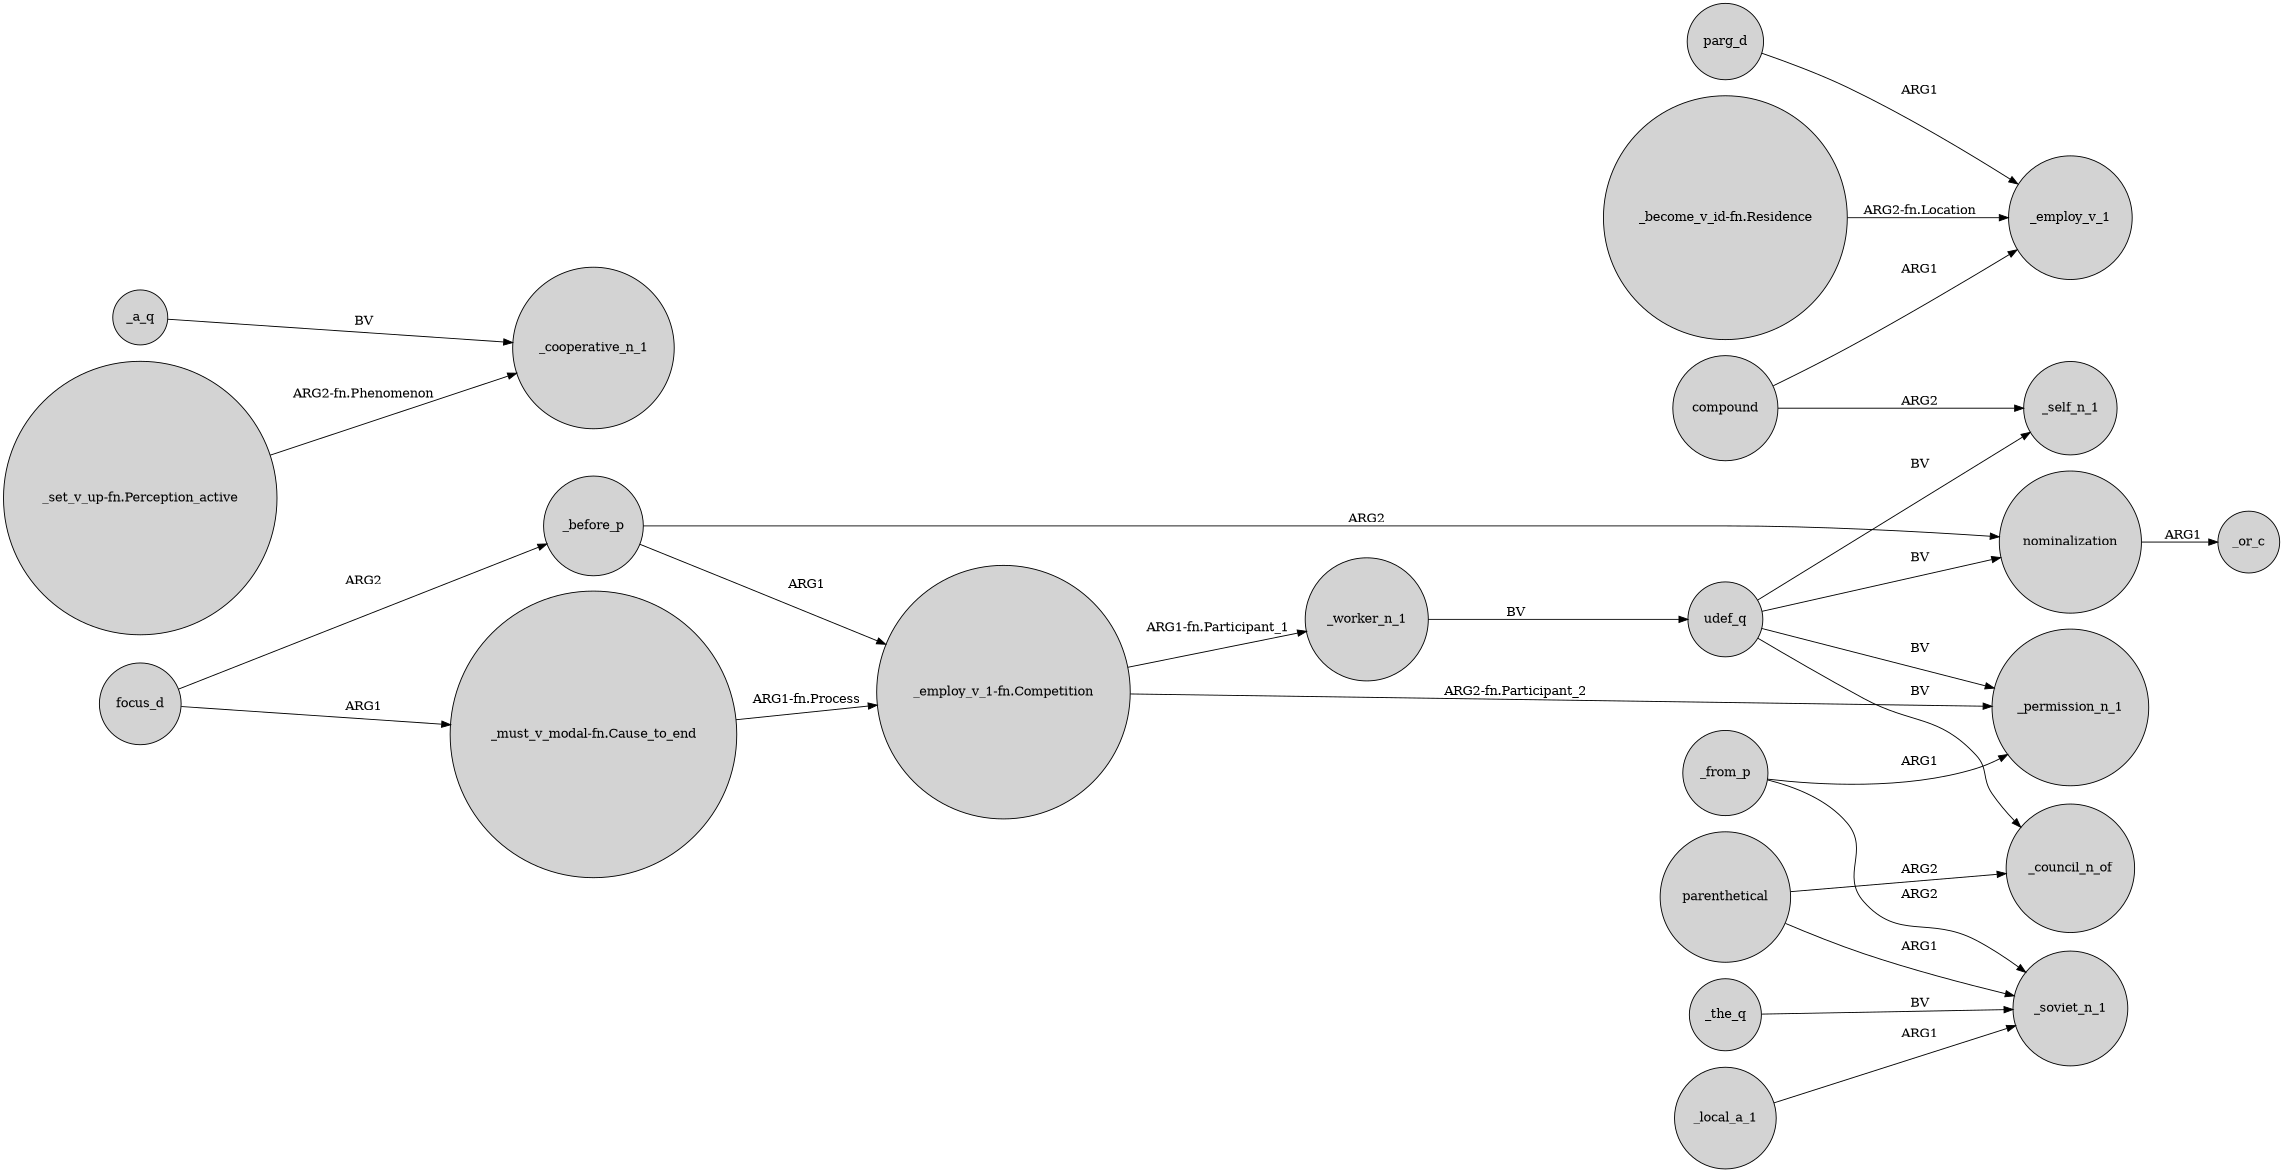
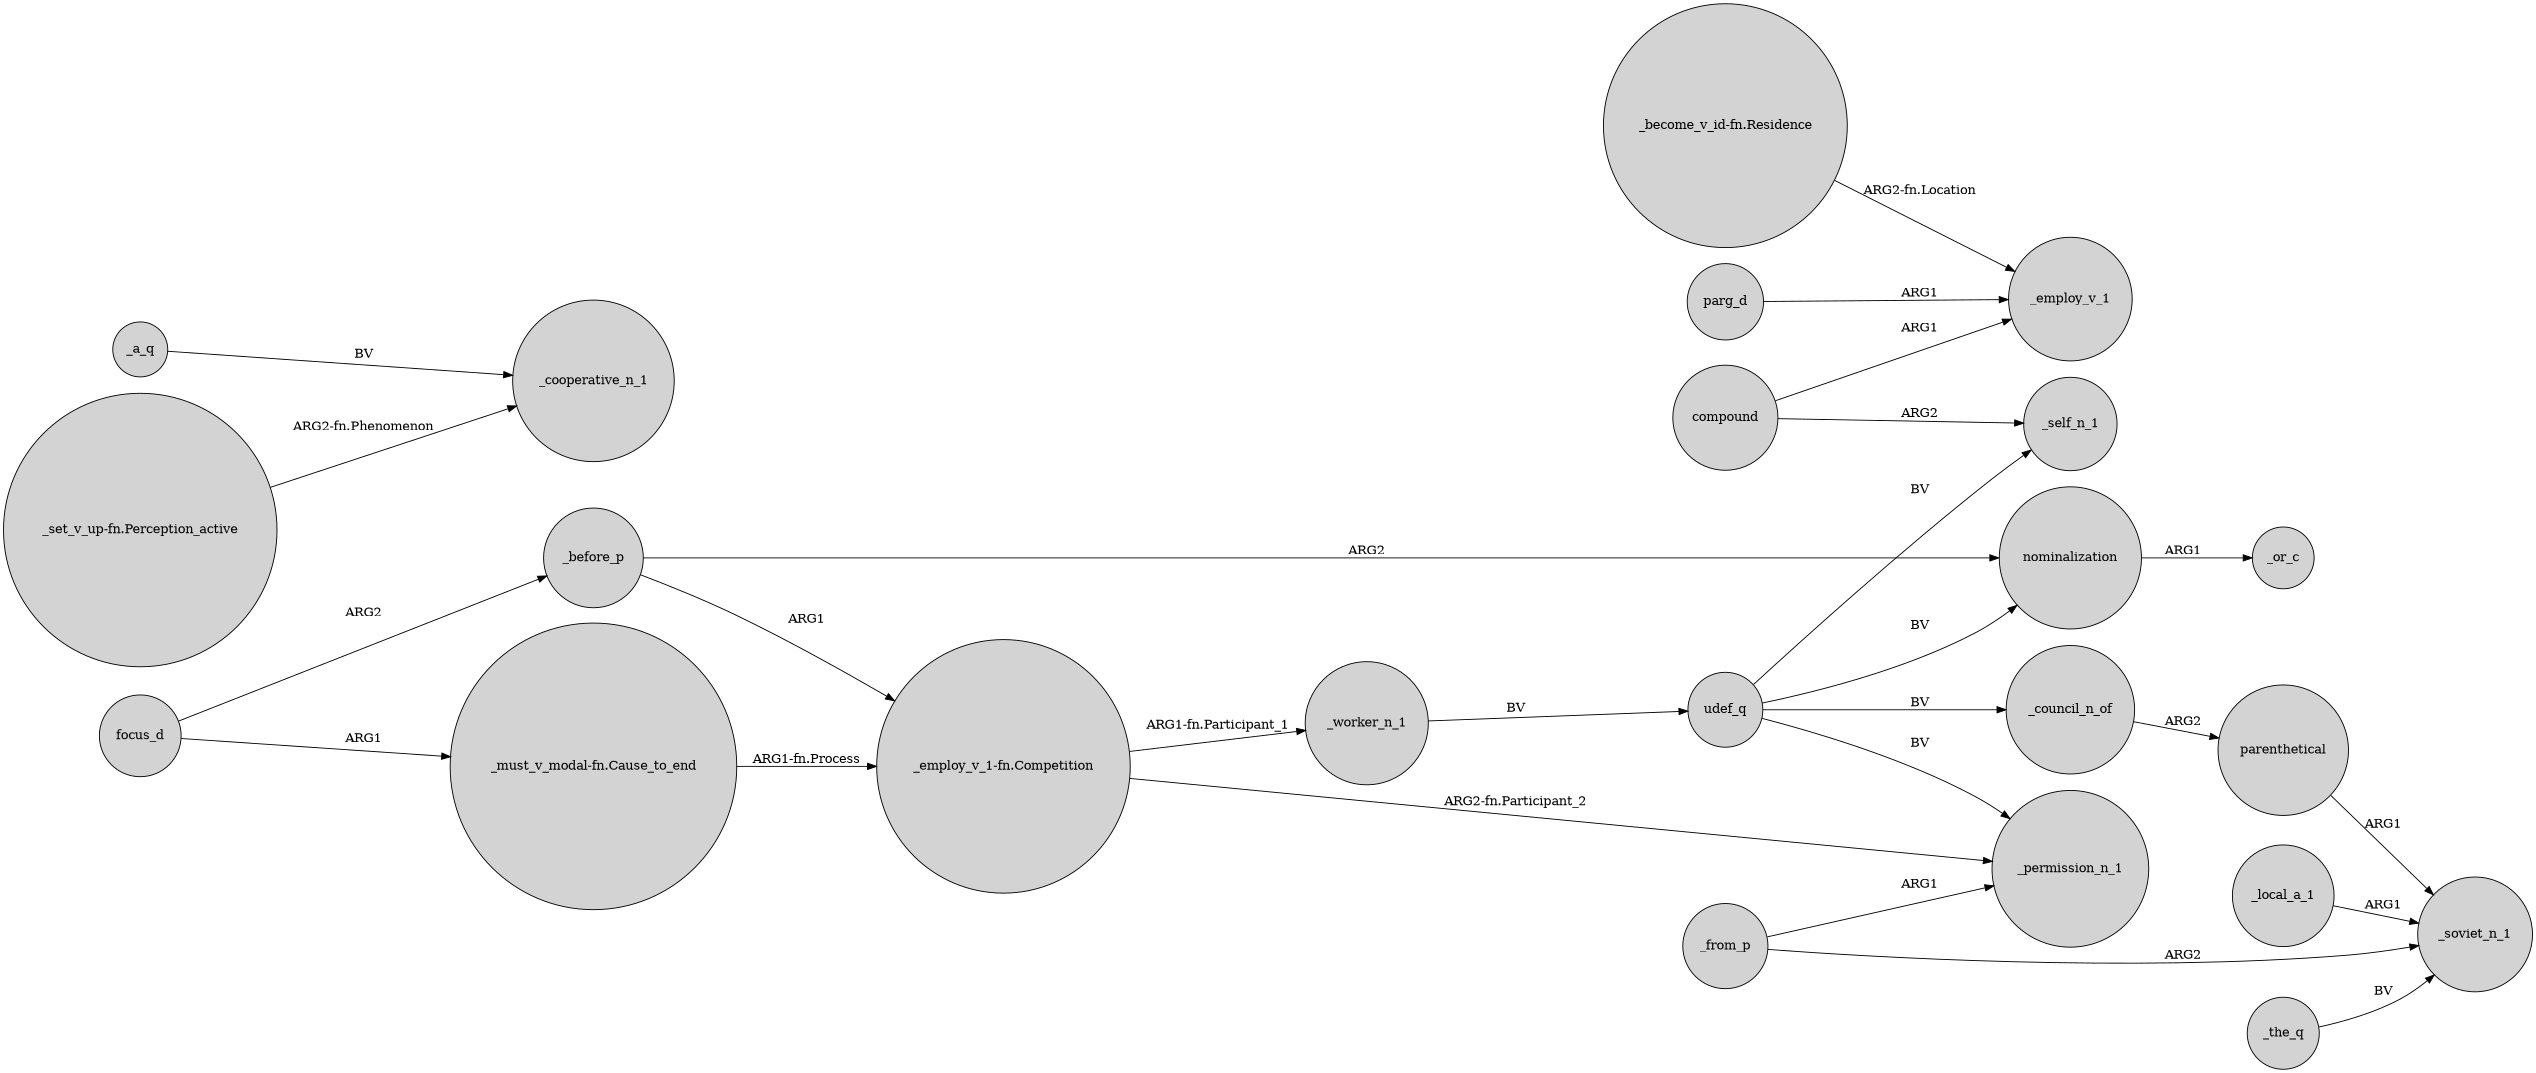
(1894, 883) -> (2172, 729)
